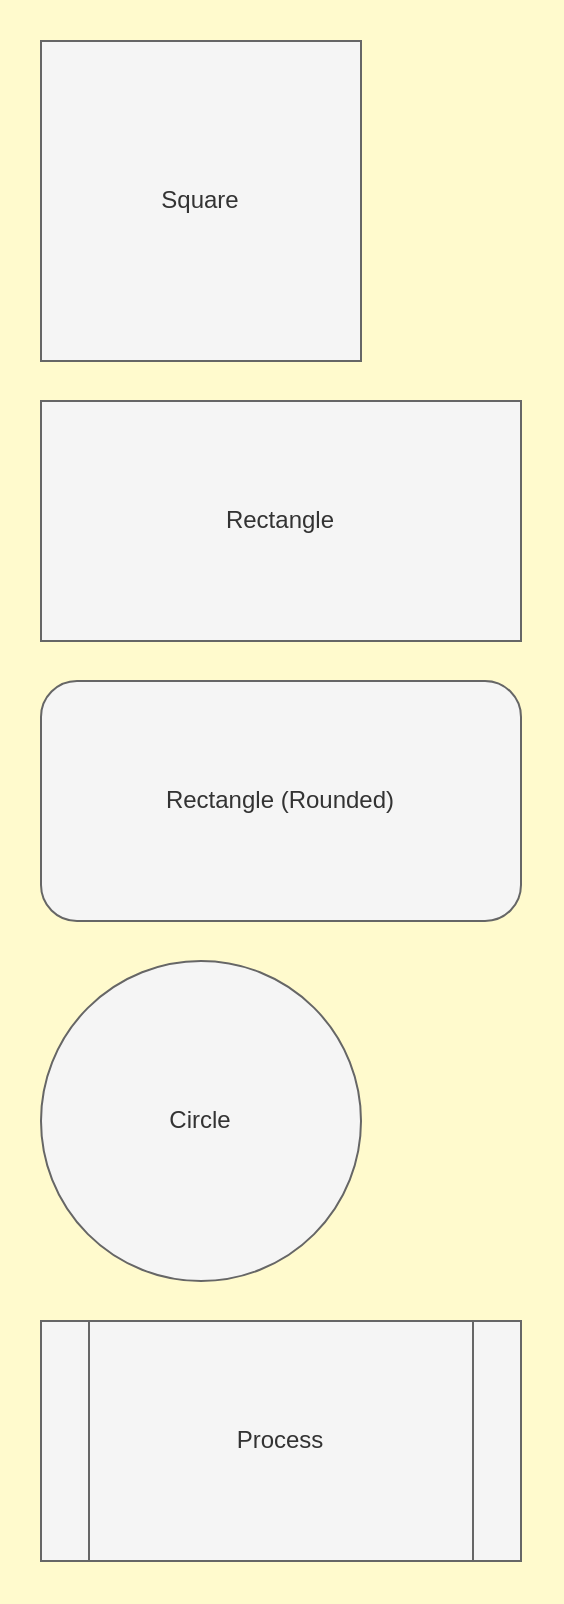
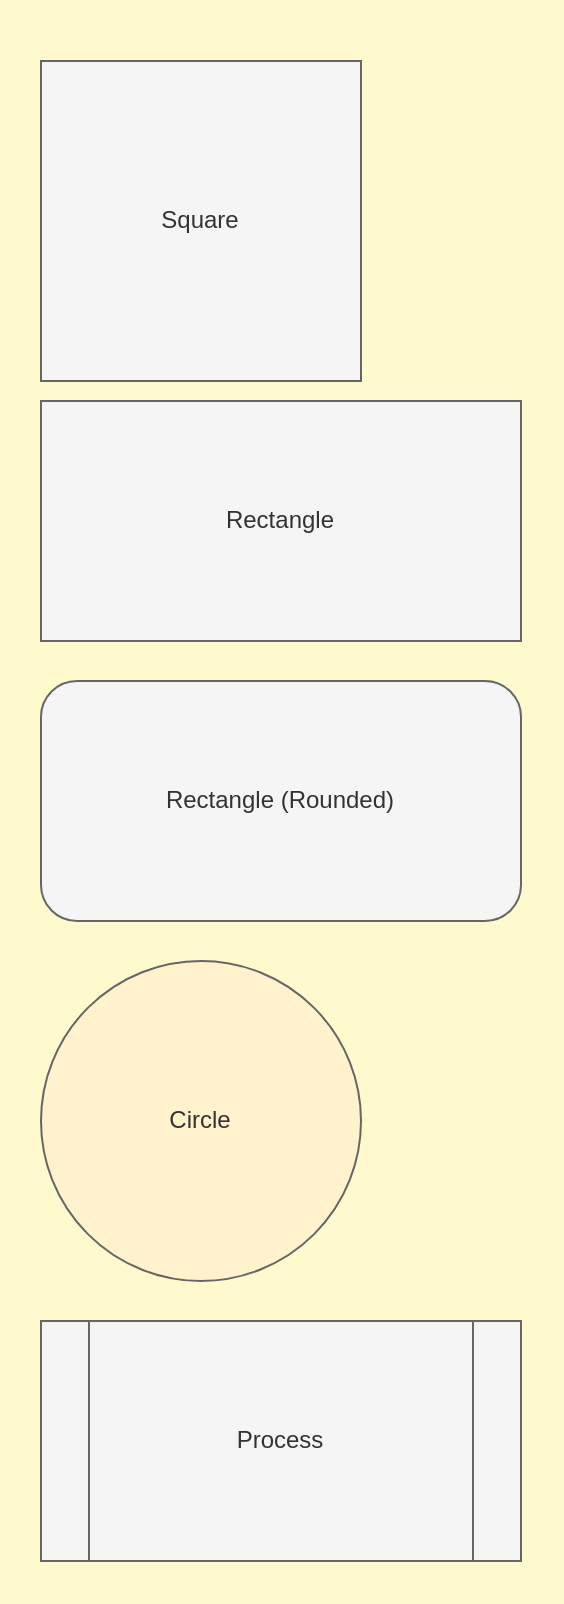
(201, 201) -> (201, 221)
(201, 1121) -> (201, 1121)
